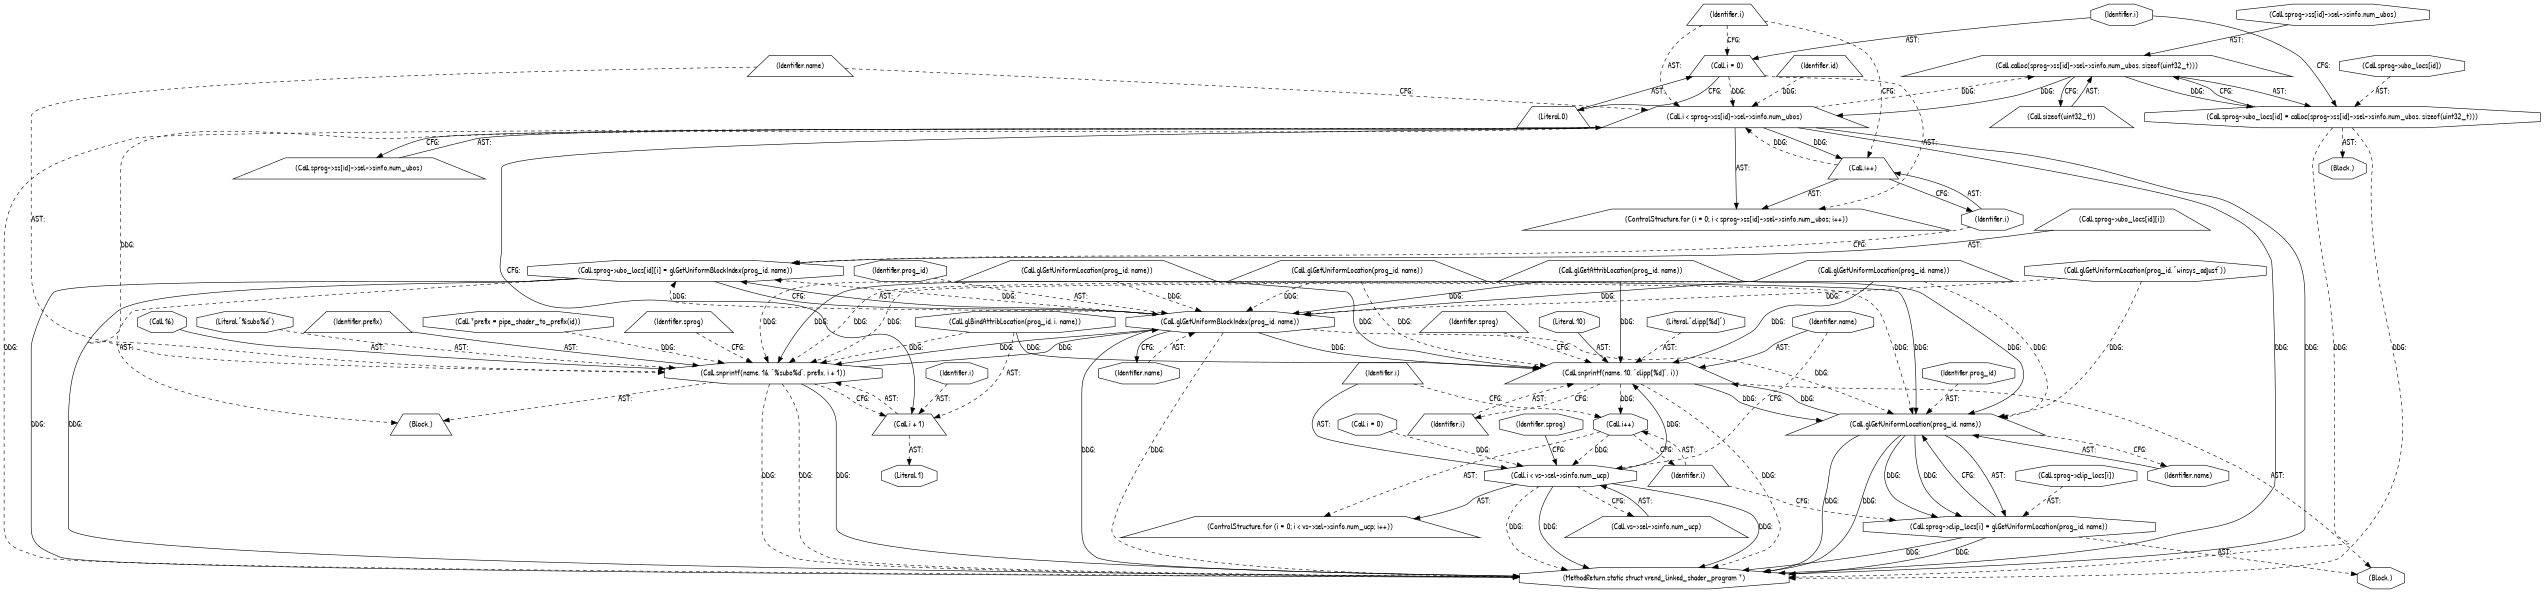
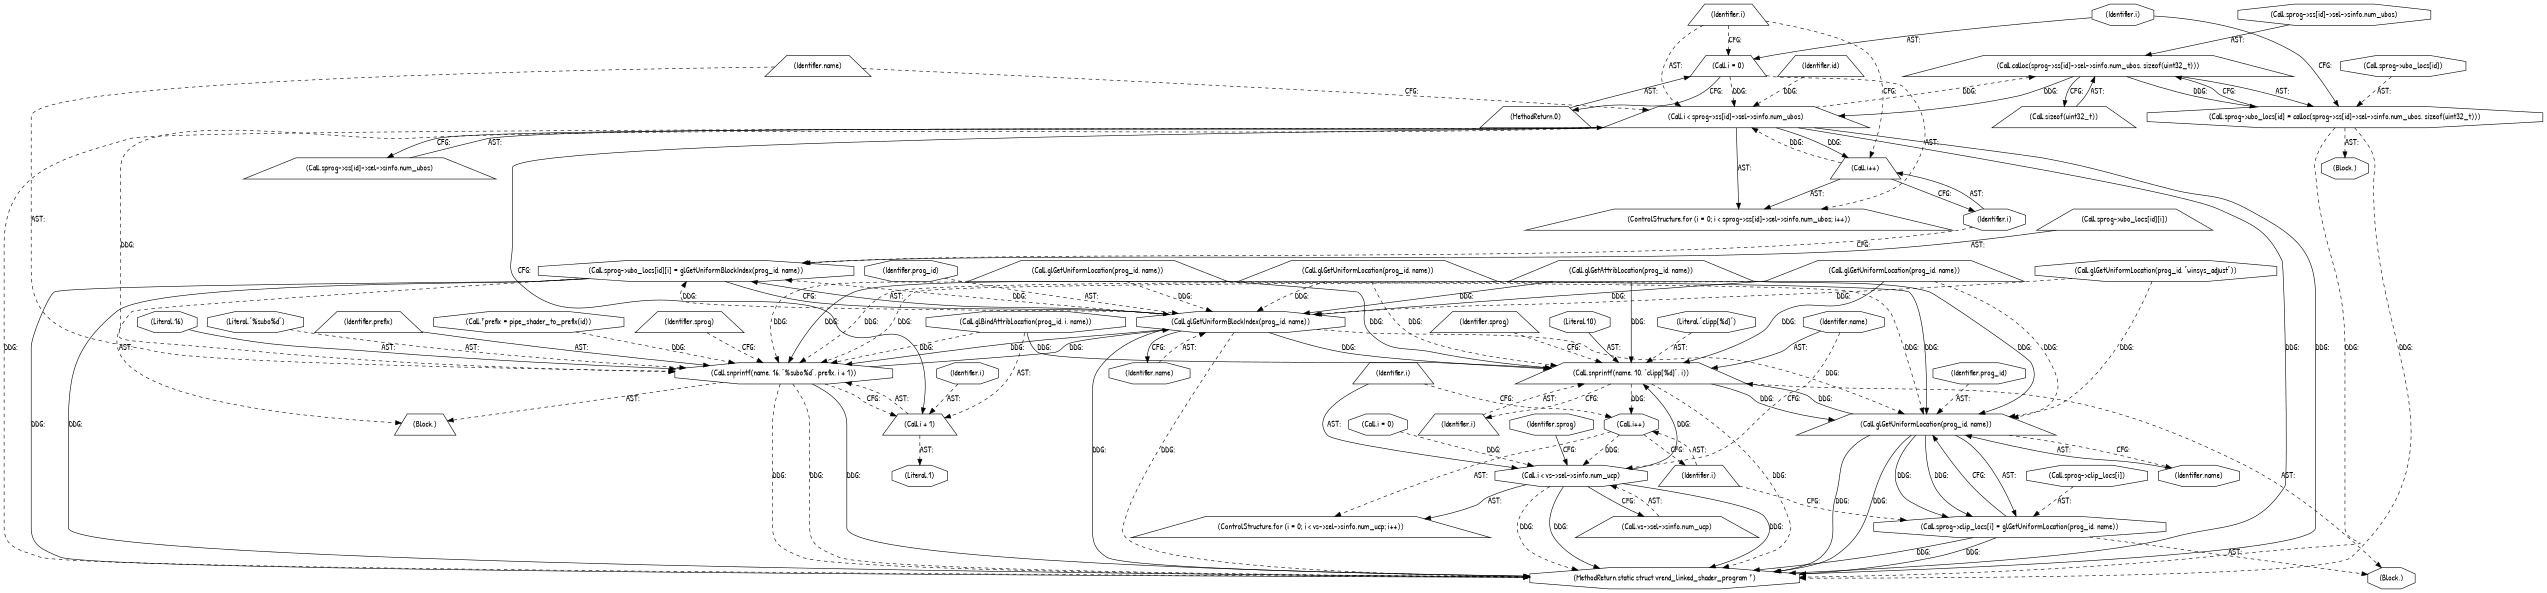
(1553, 117) -> (1536, 117)
(162, 322) -> (167, 322)
(1629, 499) -> (1640, 499)
(1602, 501) -> (1613, 501)
